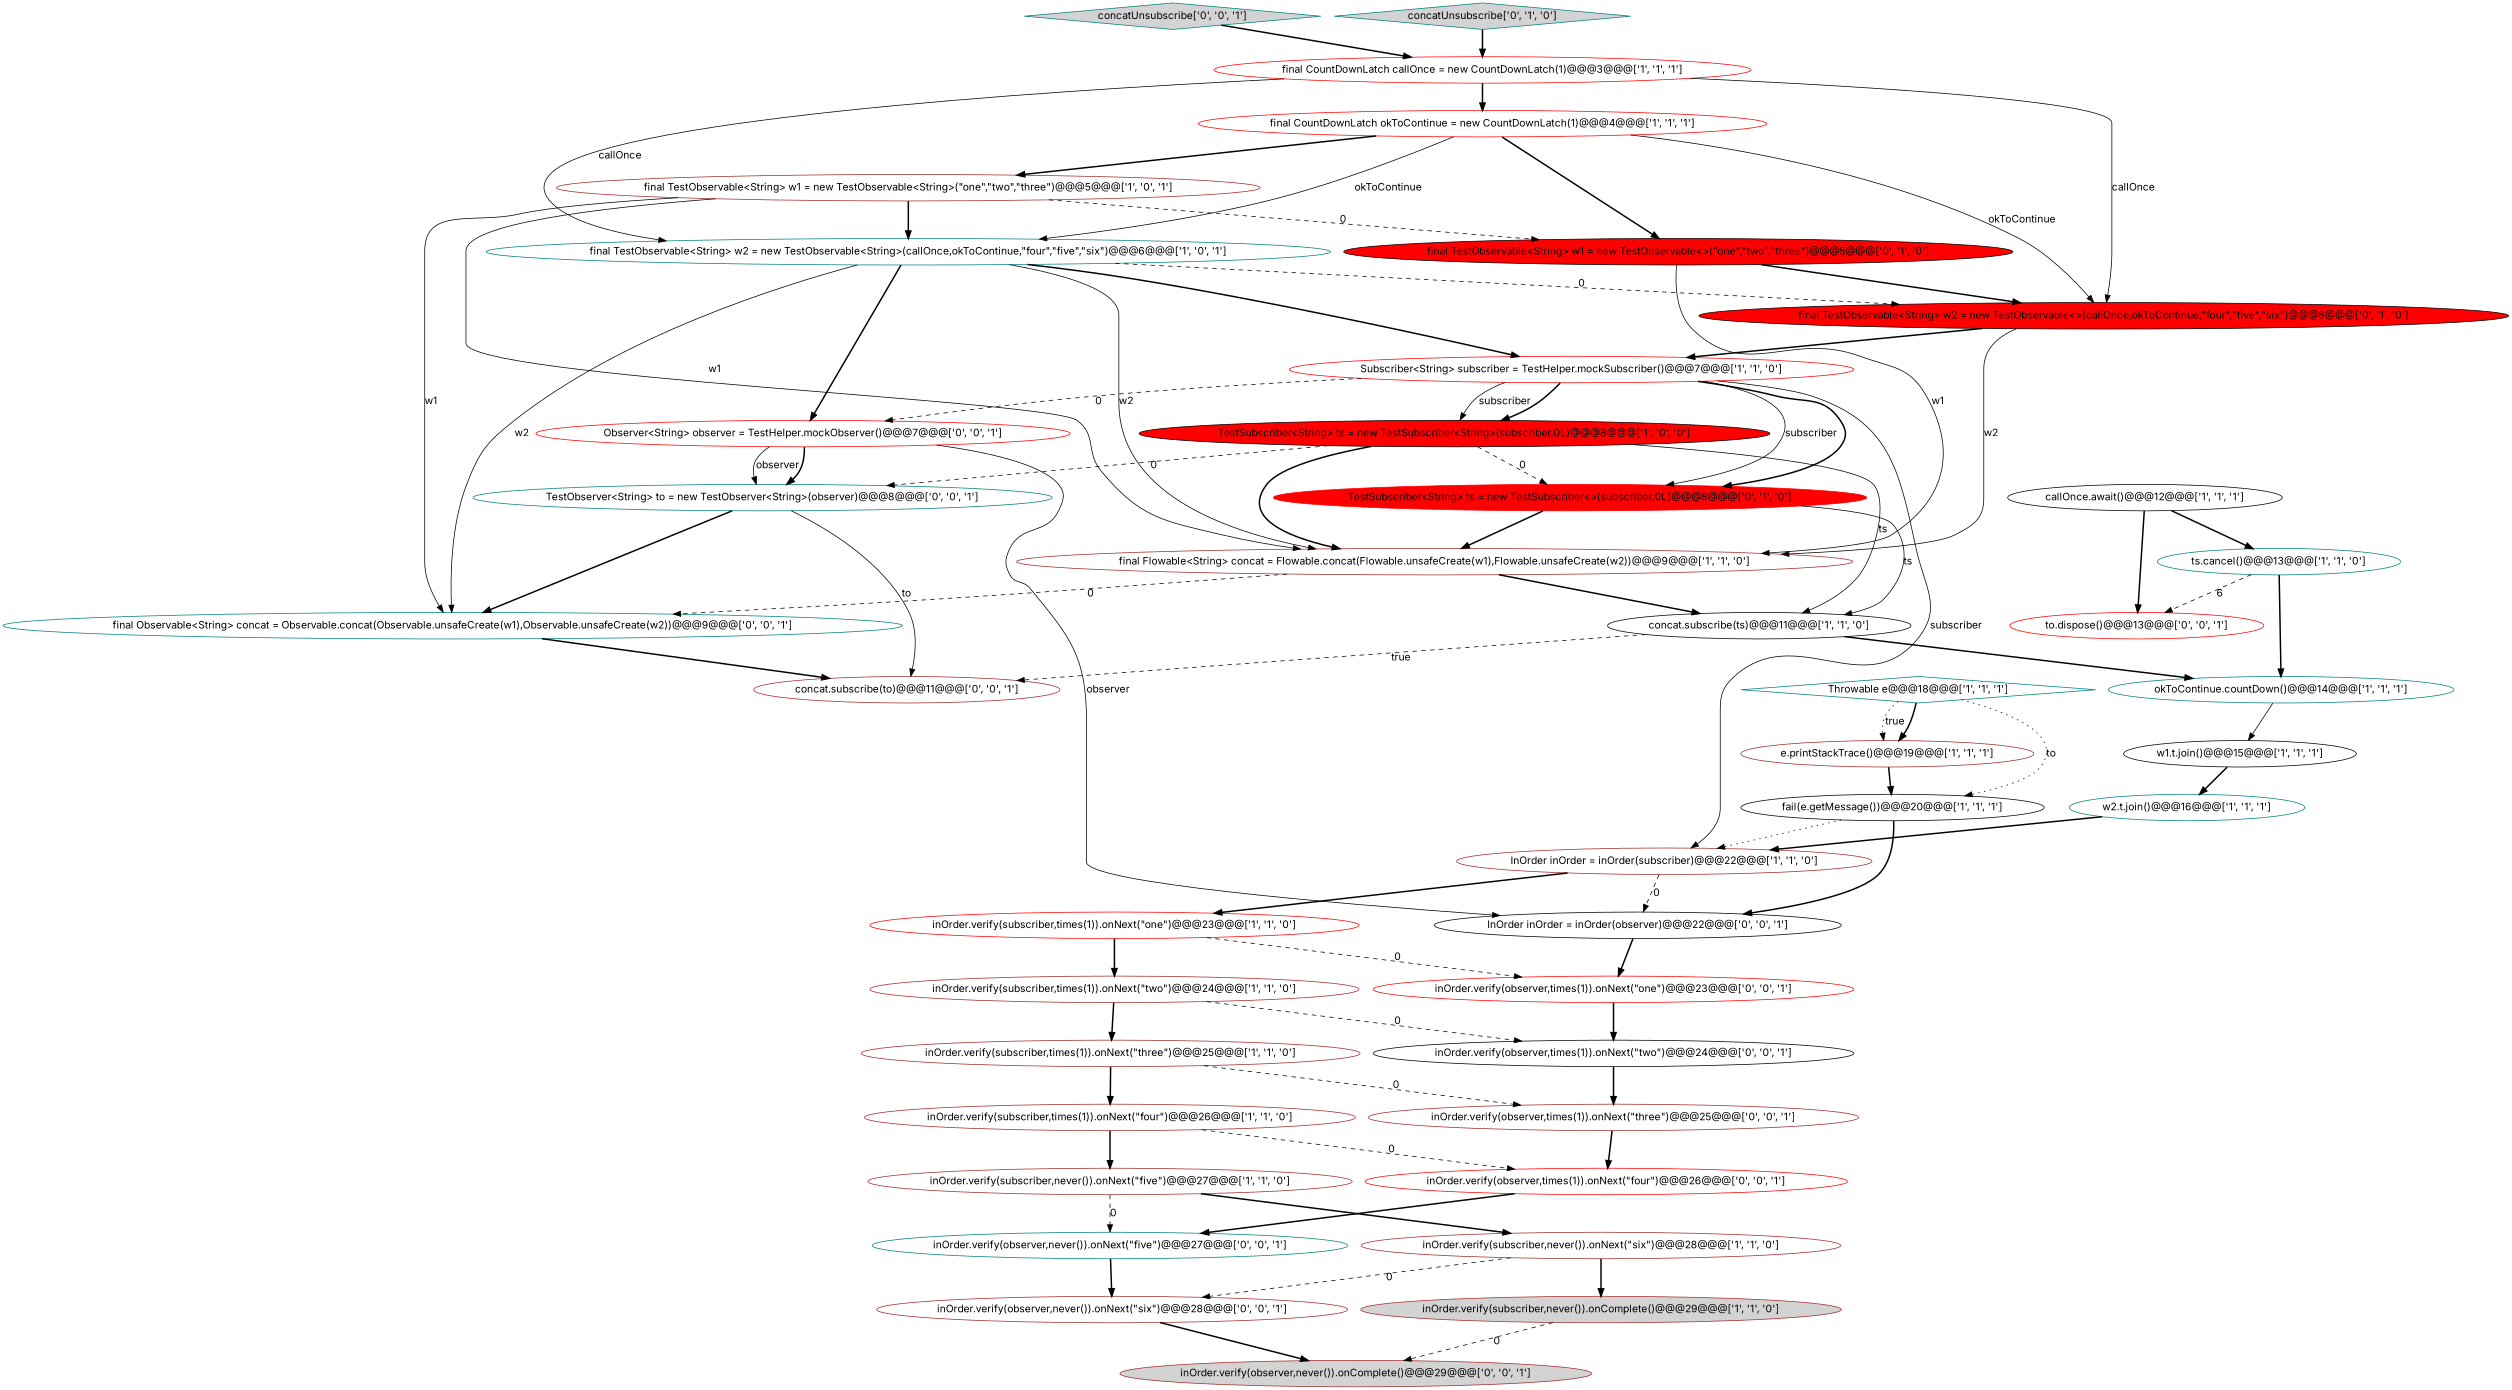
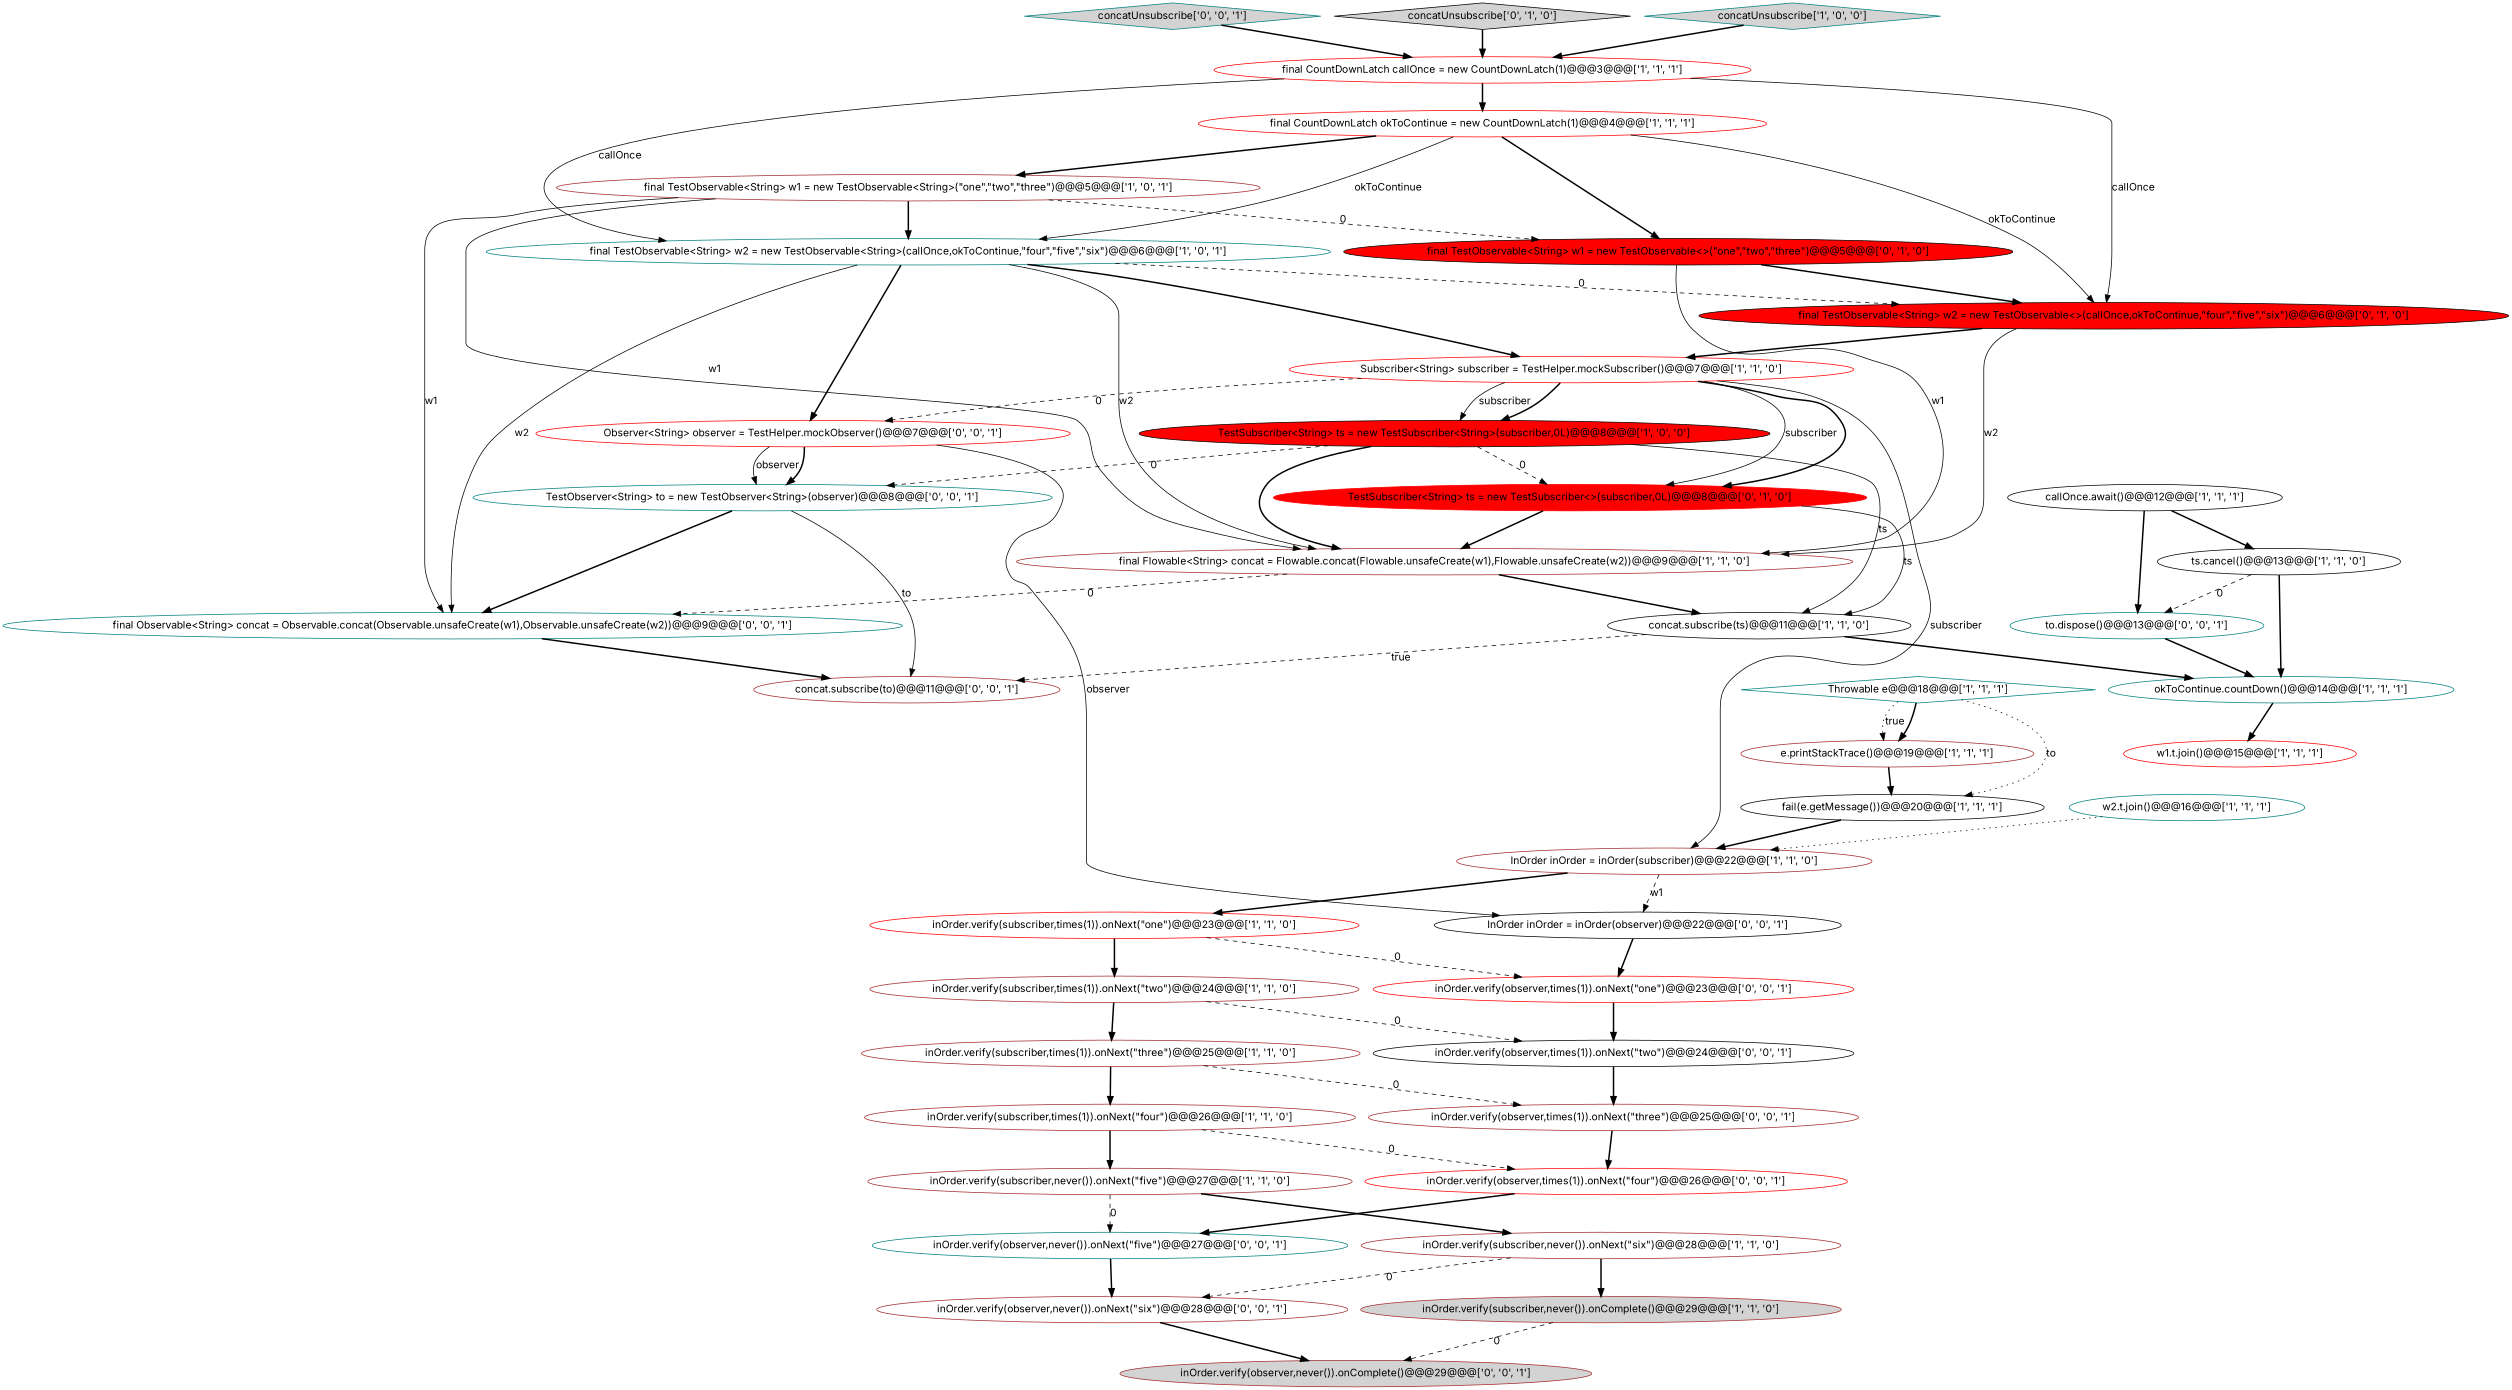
(1483, 16) -> (1483, 16)
none -> (1792, 16)
(2279, 562) -> (2279, 562)
(2220, 594) -> (2220, 594)
(2137, 626) -> (2137, 626)
none -> (2205, 656)
(2263, 719) -> (2263, 719)
(2240, 754) -> (2240, 754)
(2216, 778) -> none
(1783, 833) -> (1783, 833)
(1940, 833) -> (1940, 833)
(1845, 892) -> none
(1657, 893) -> (1657, 893)
